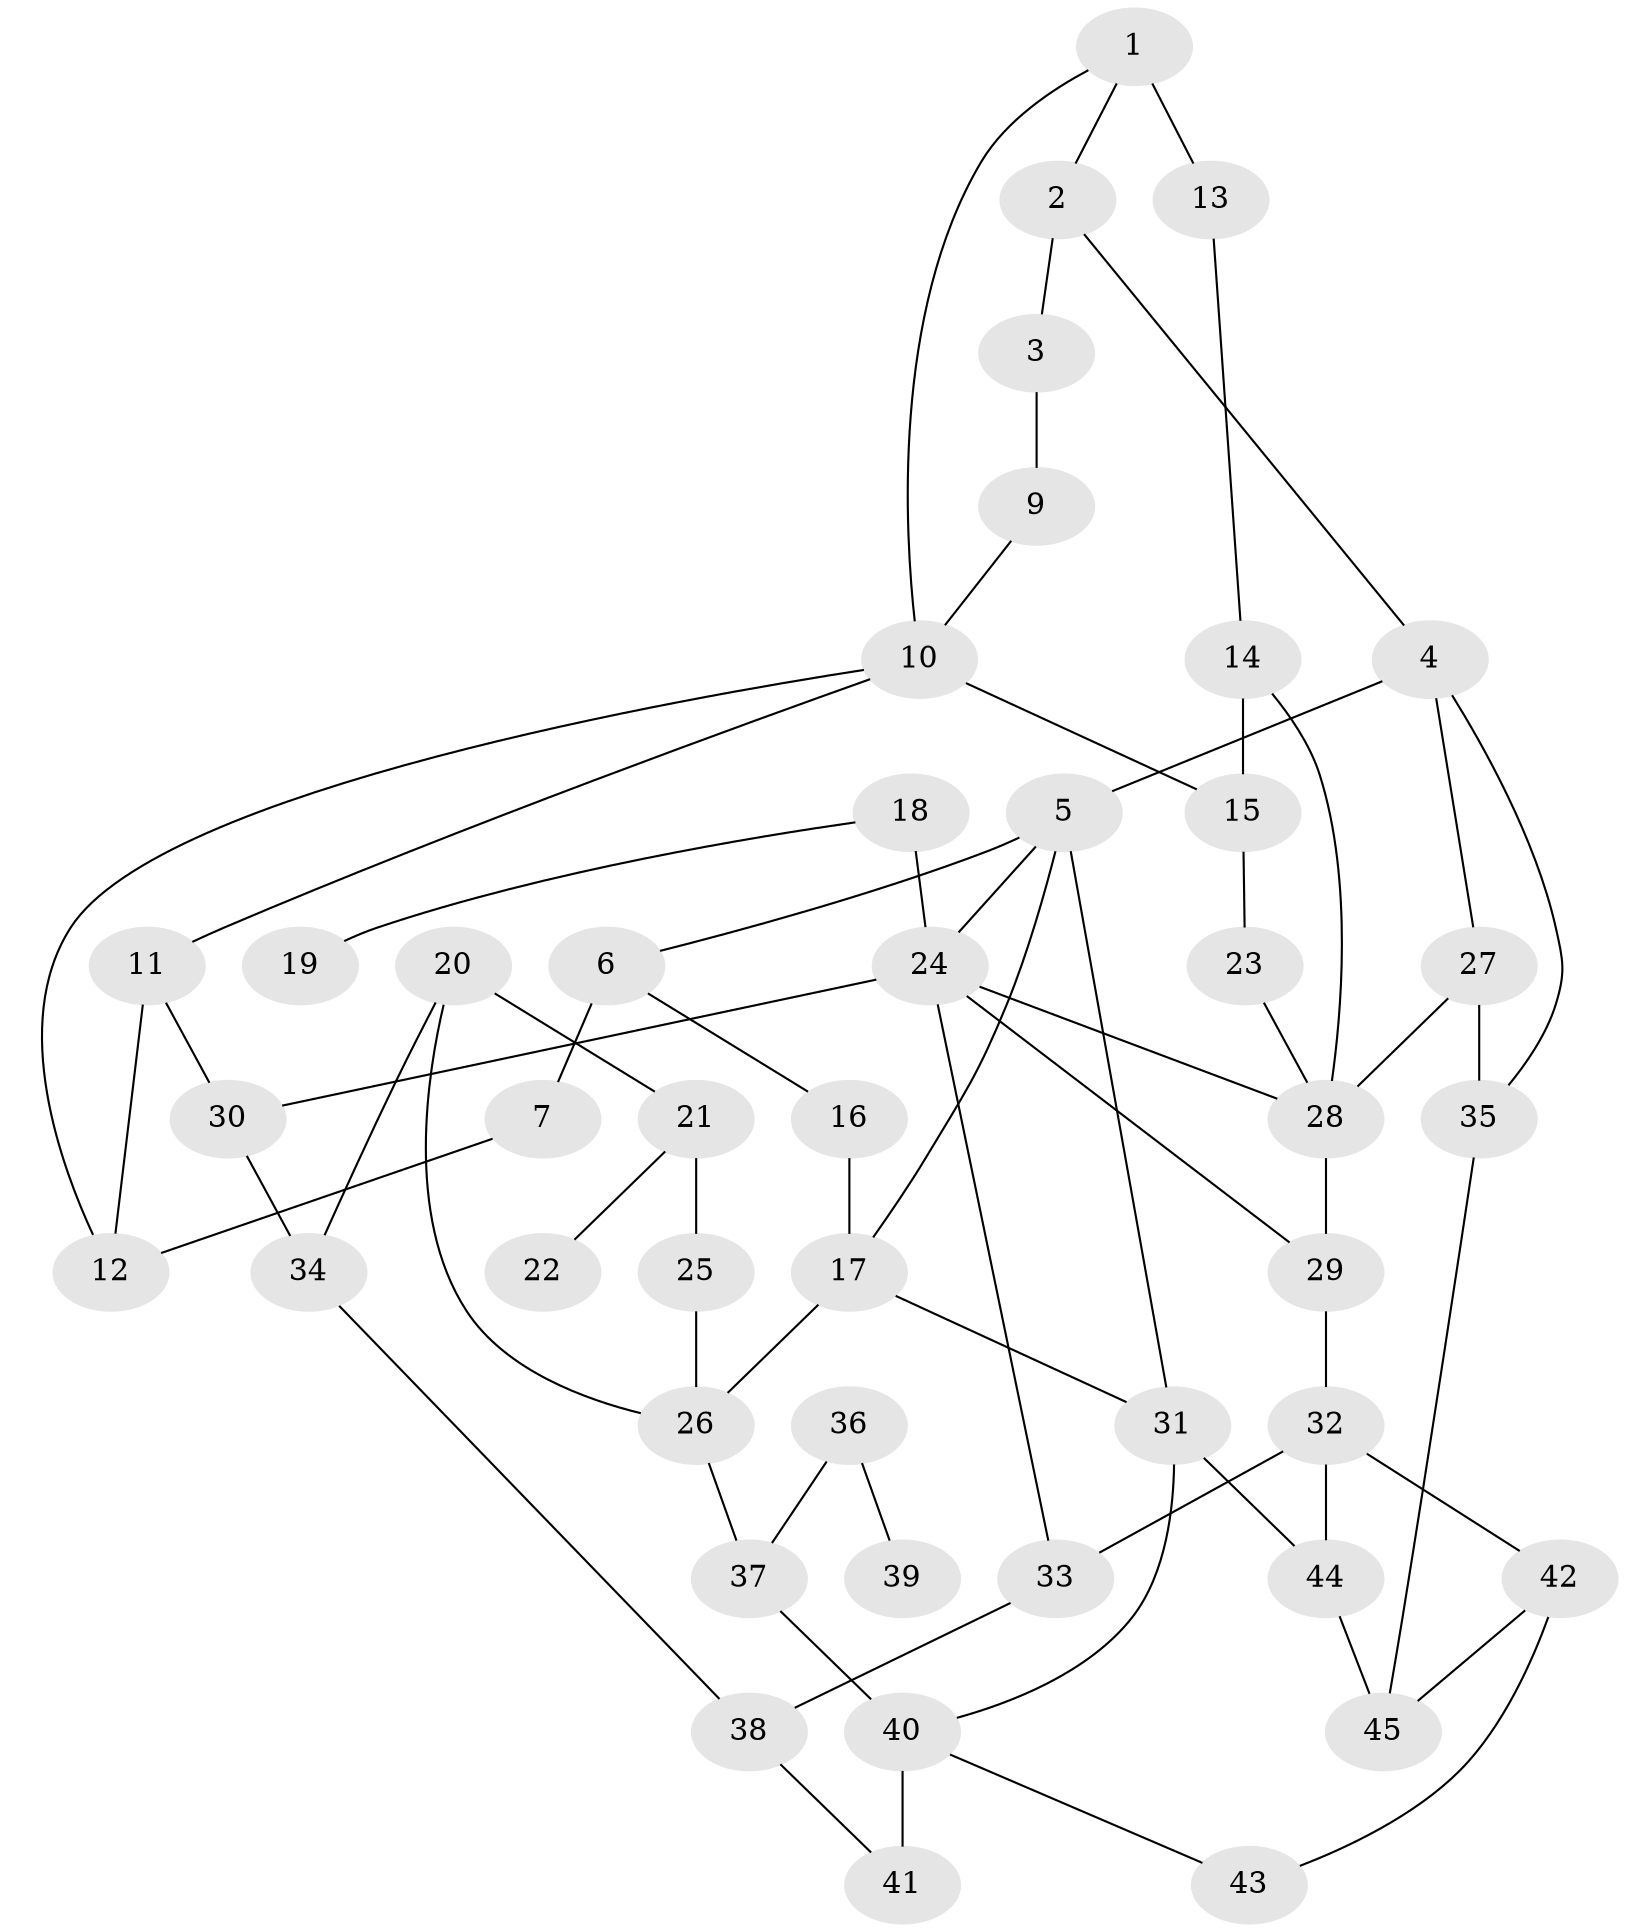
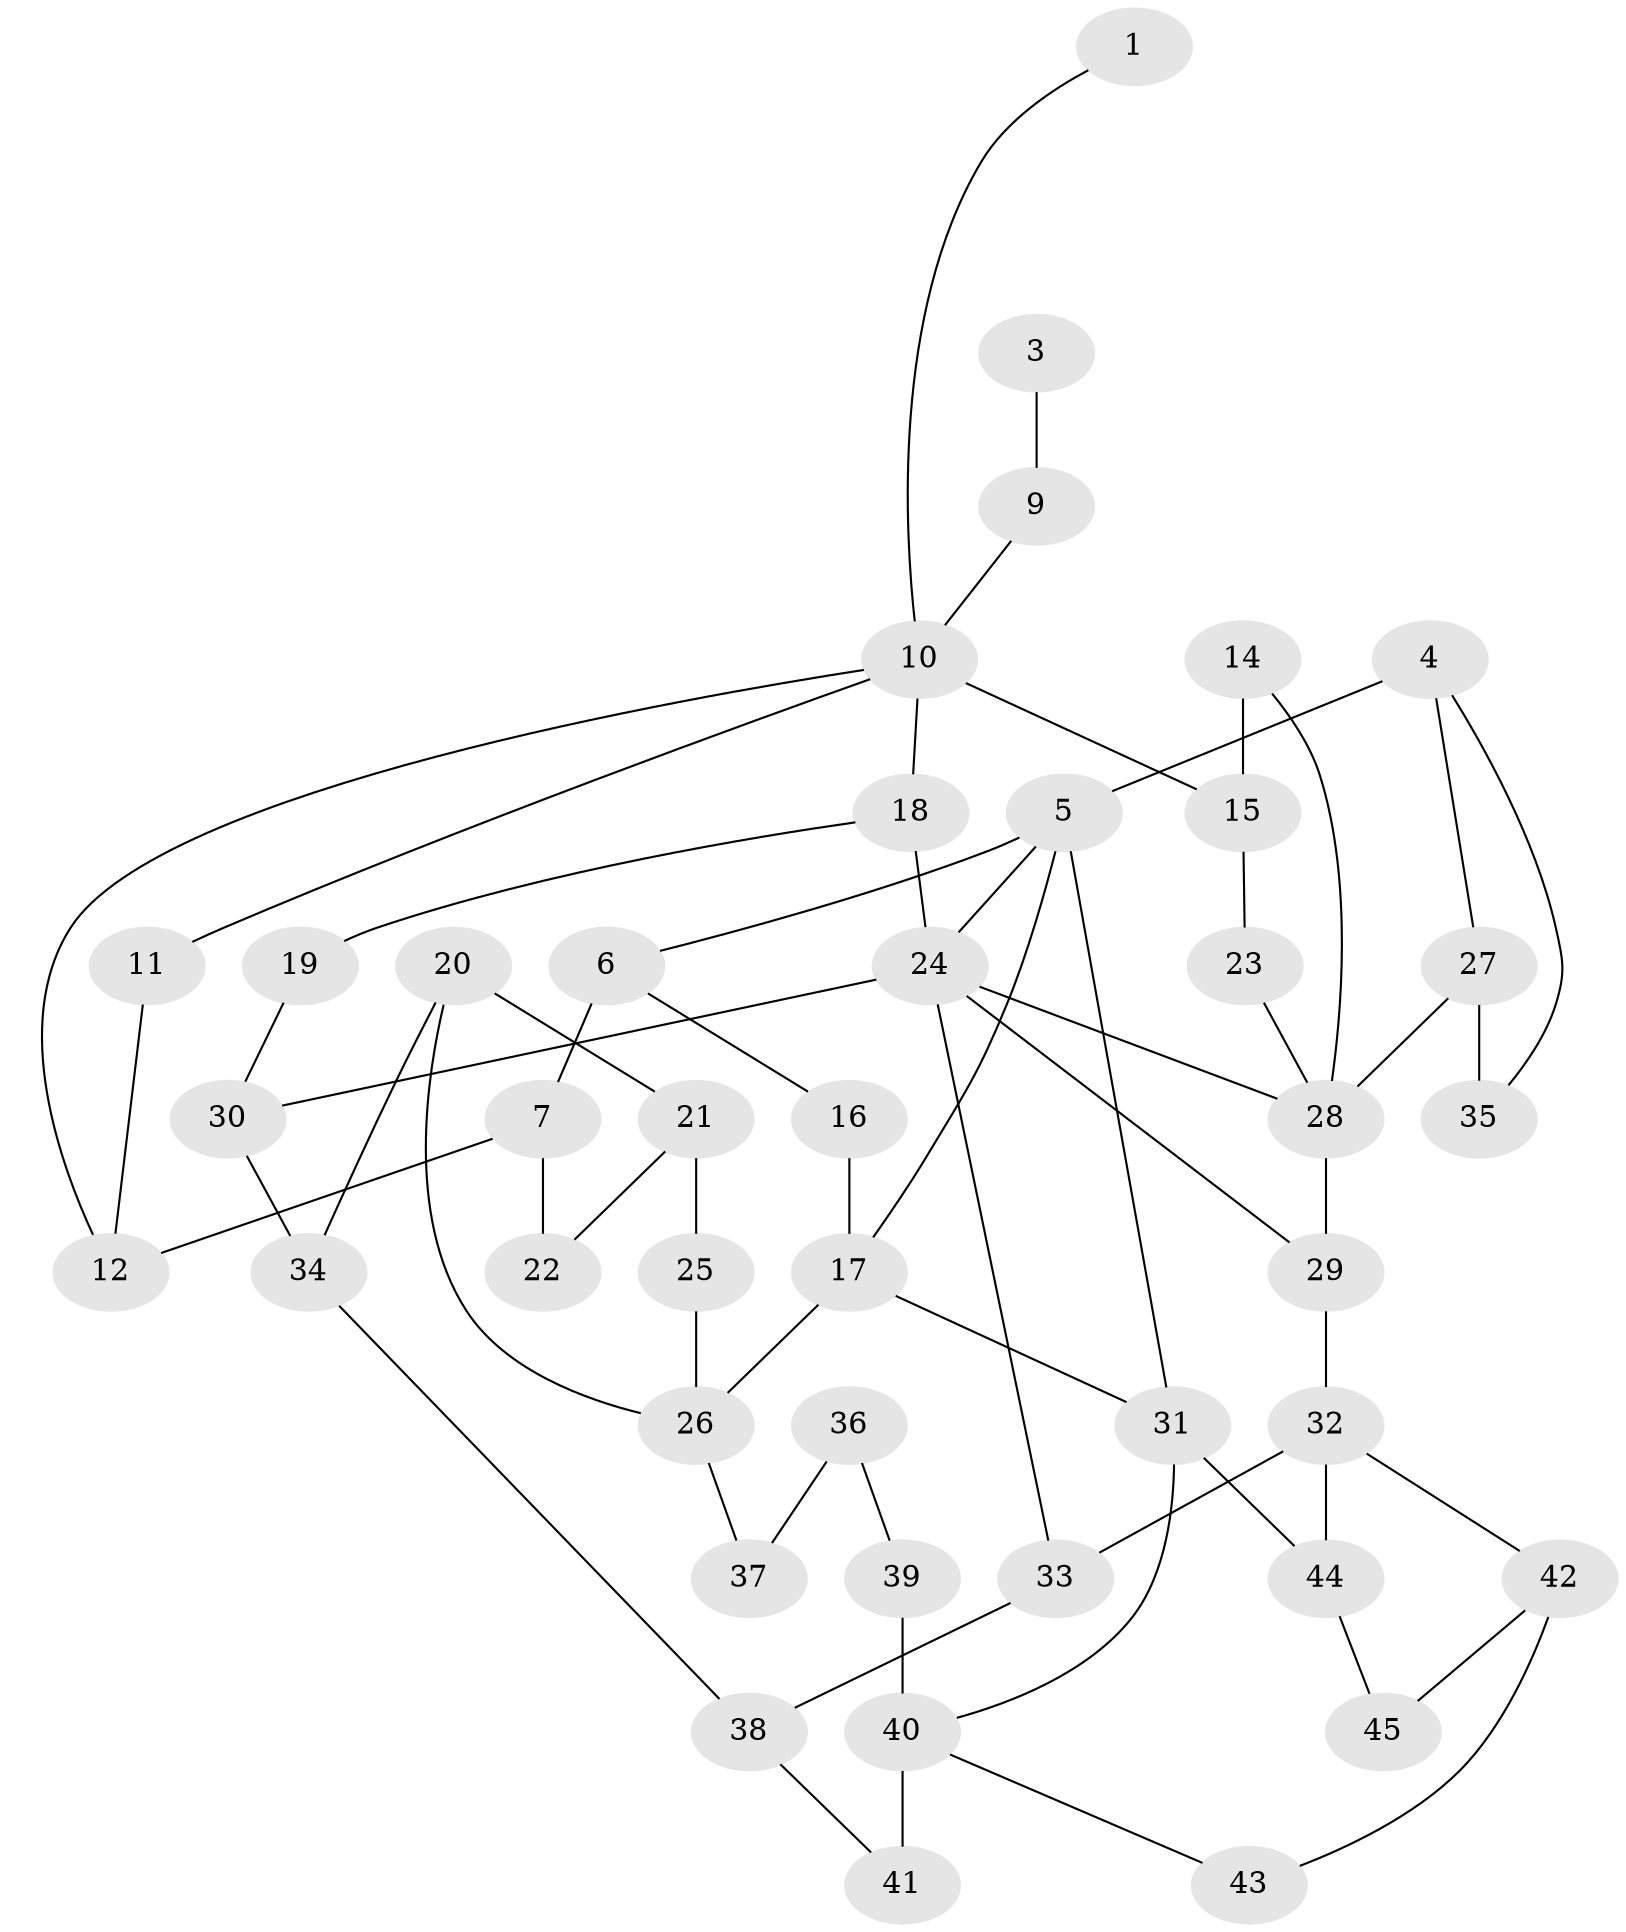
(1058, 200) -> none
(1211, 200) -> none
none -> (915, 736)
(188, 1043) -> (264, 1042)
none -> (543, 1196)
(1433, 1426) -> none
(826, 1655) -> (903, 1640)
